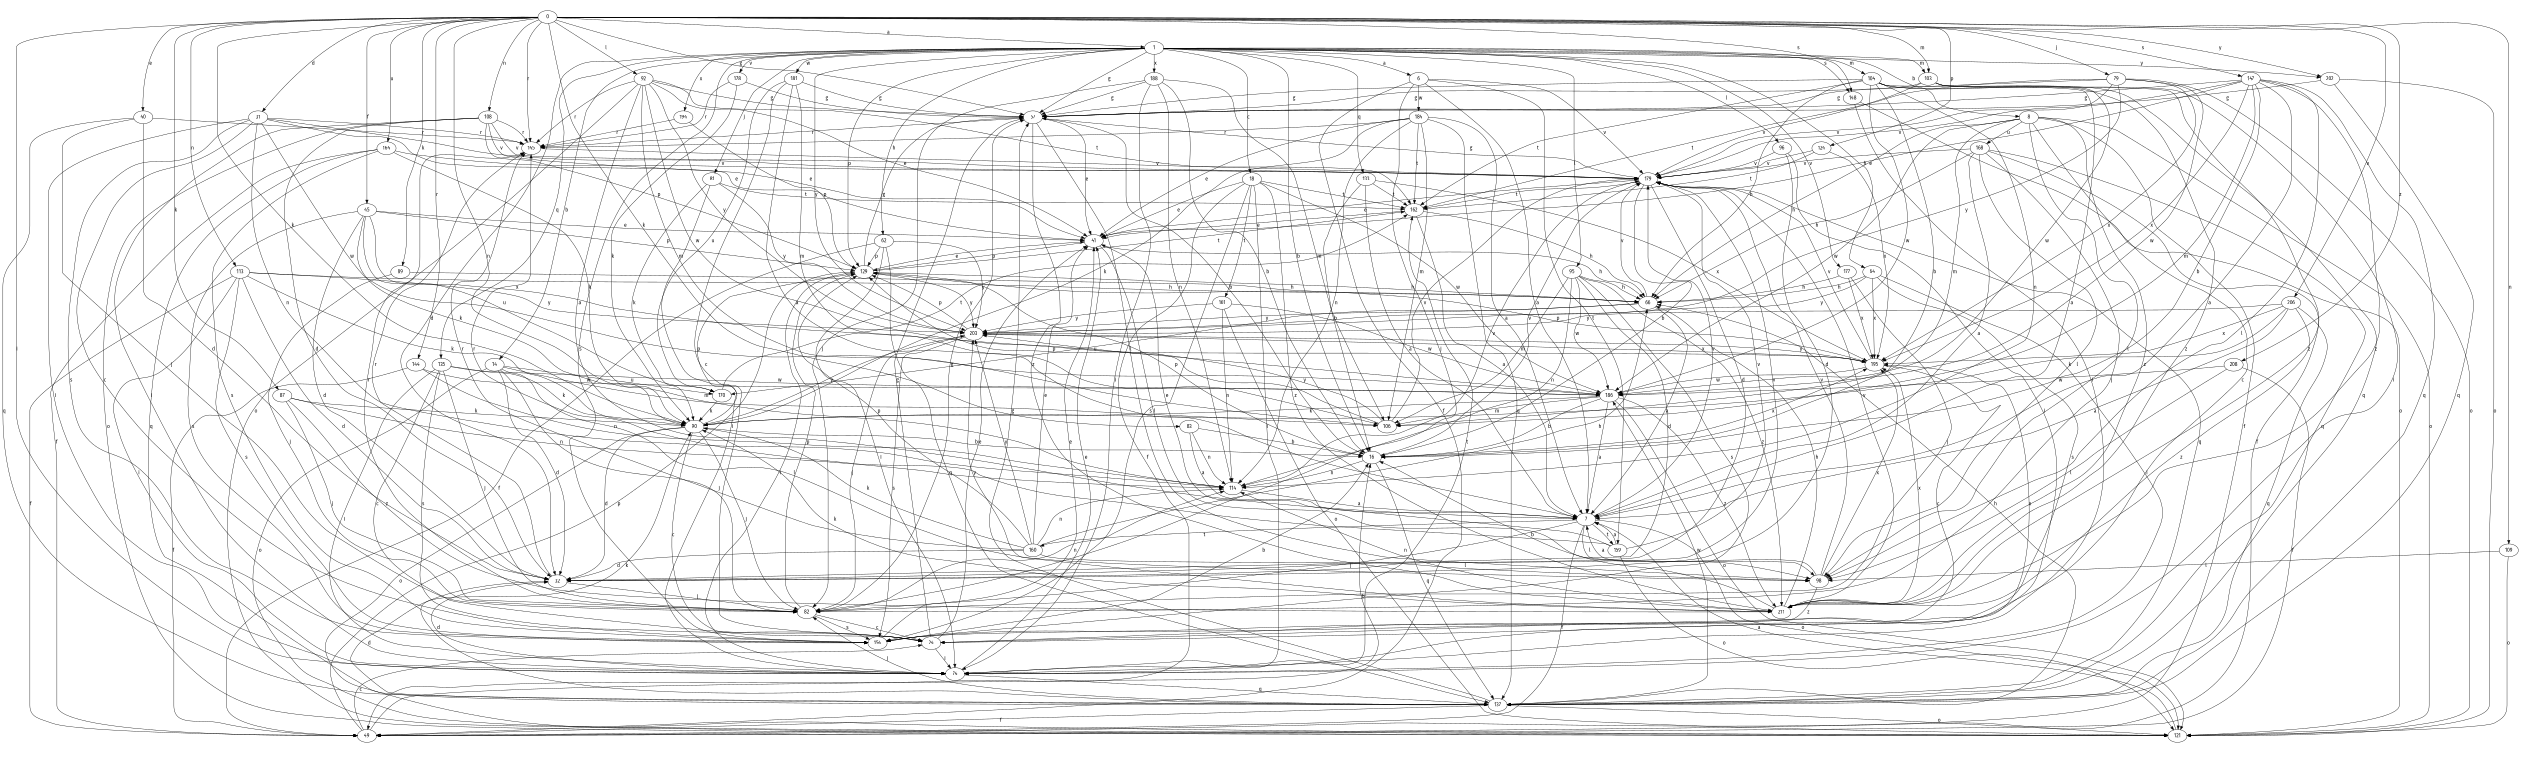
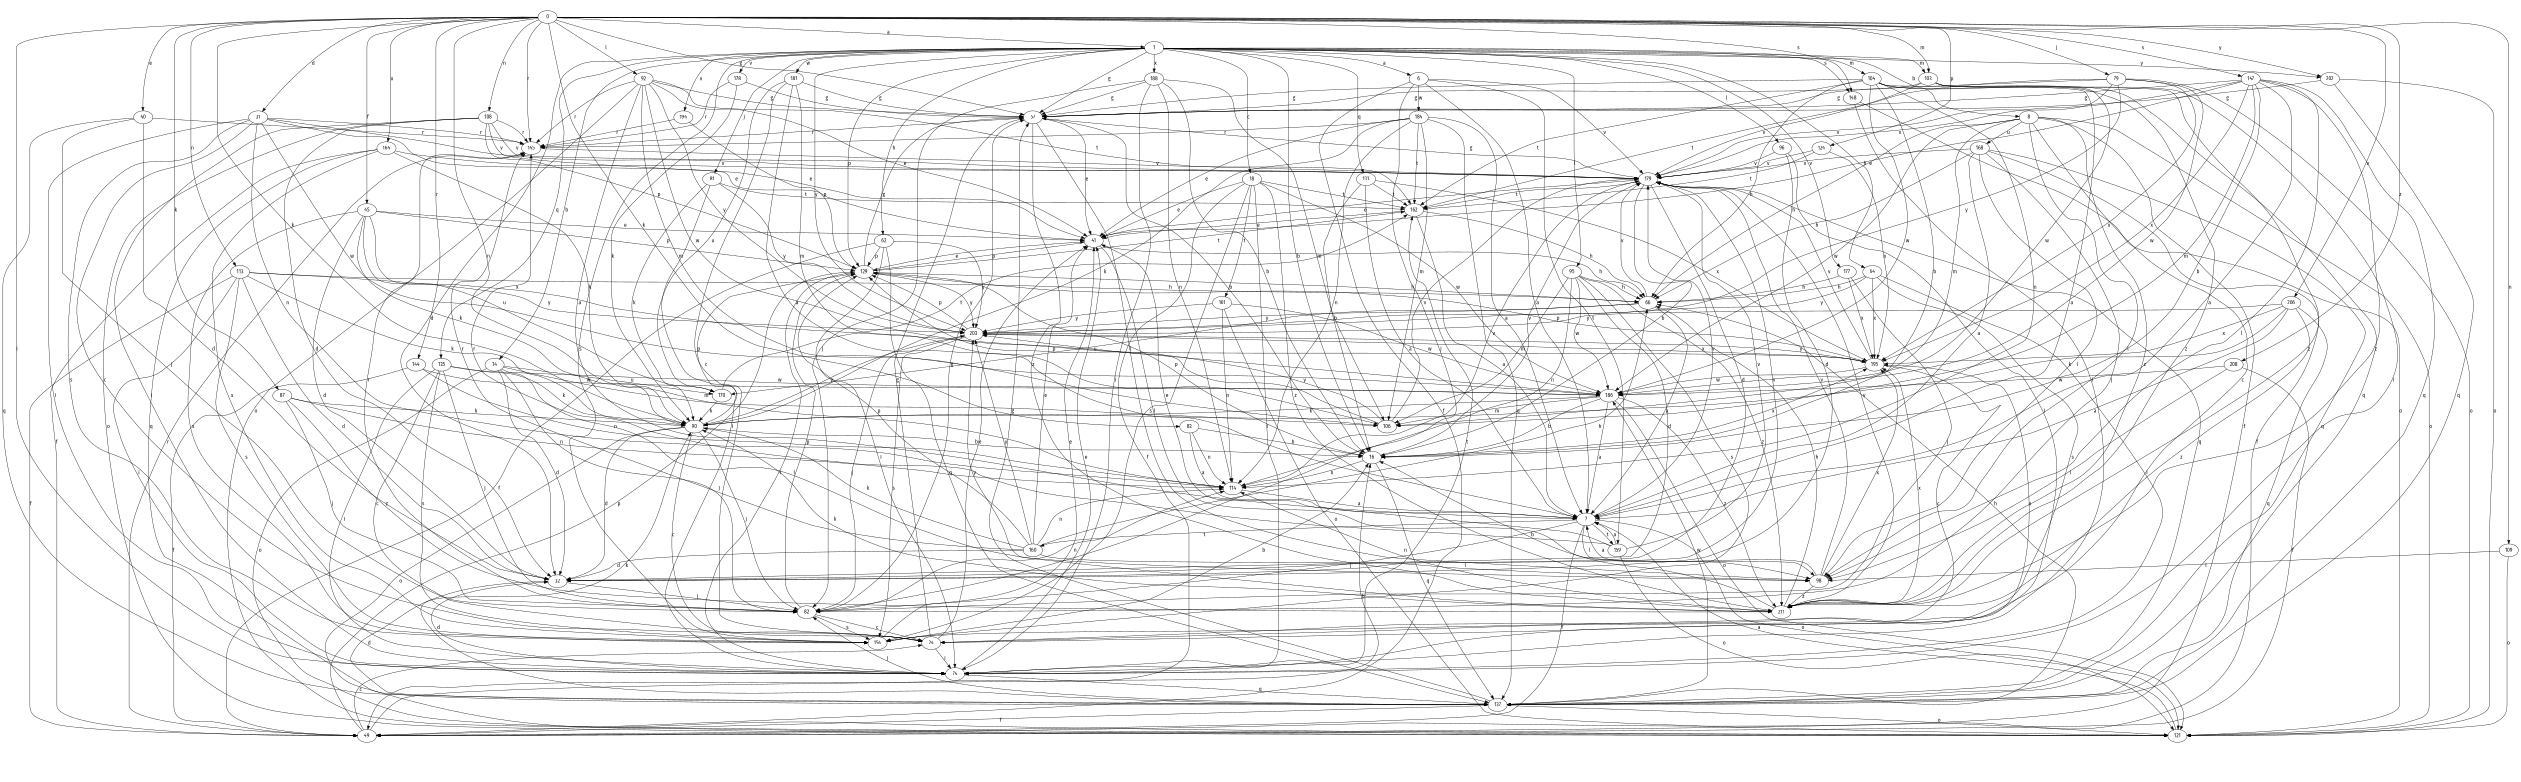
(400, 272) -> none
(373, 380) -> (152, 472)
(1315, 626) -> (1802, 596)
